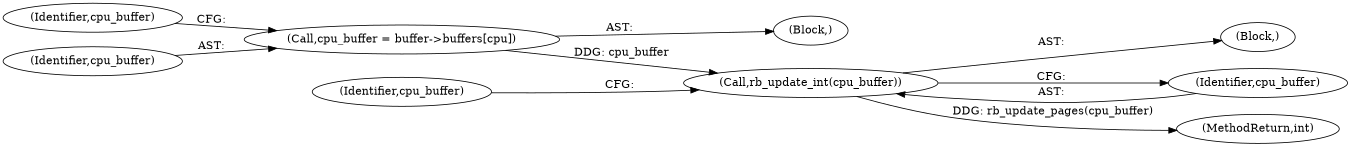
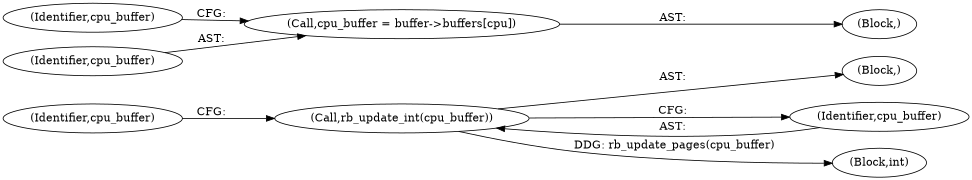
(607, 61) -> none
(1258, 129) -> (879, 163)
